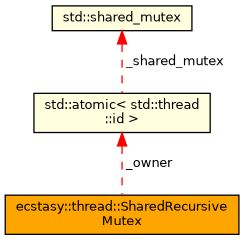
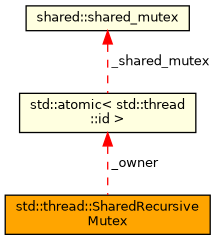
(122, 18) -> (108, 18)
(122, 215) -> (108, 215)
